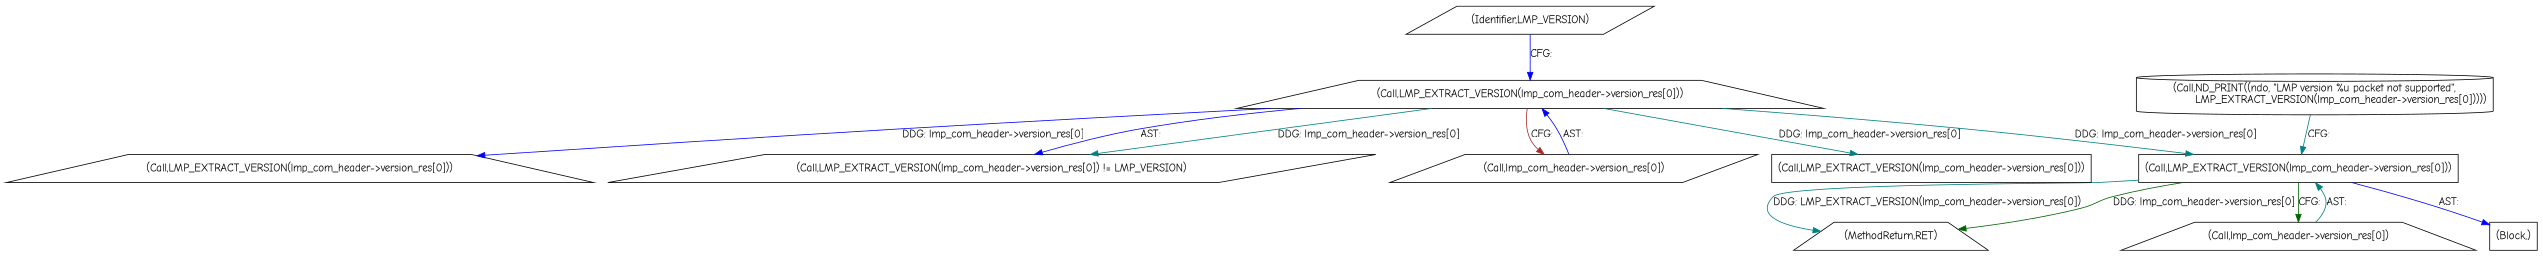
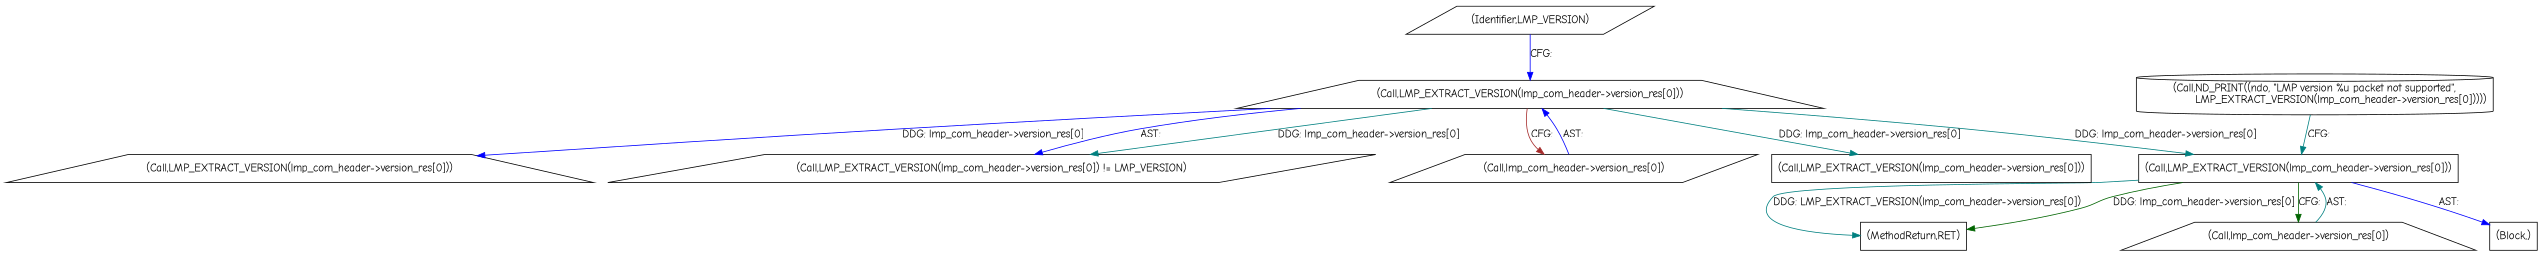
(1891, 236) -> (1914, 236)
